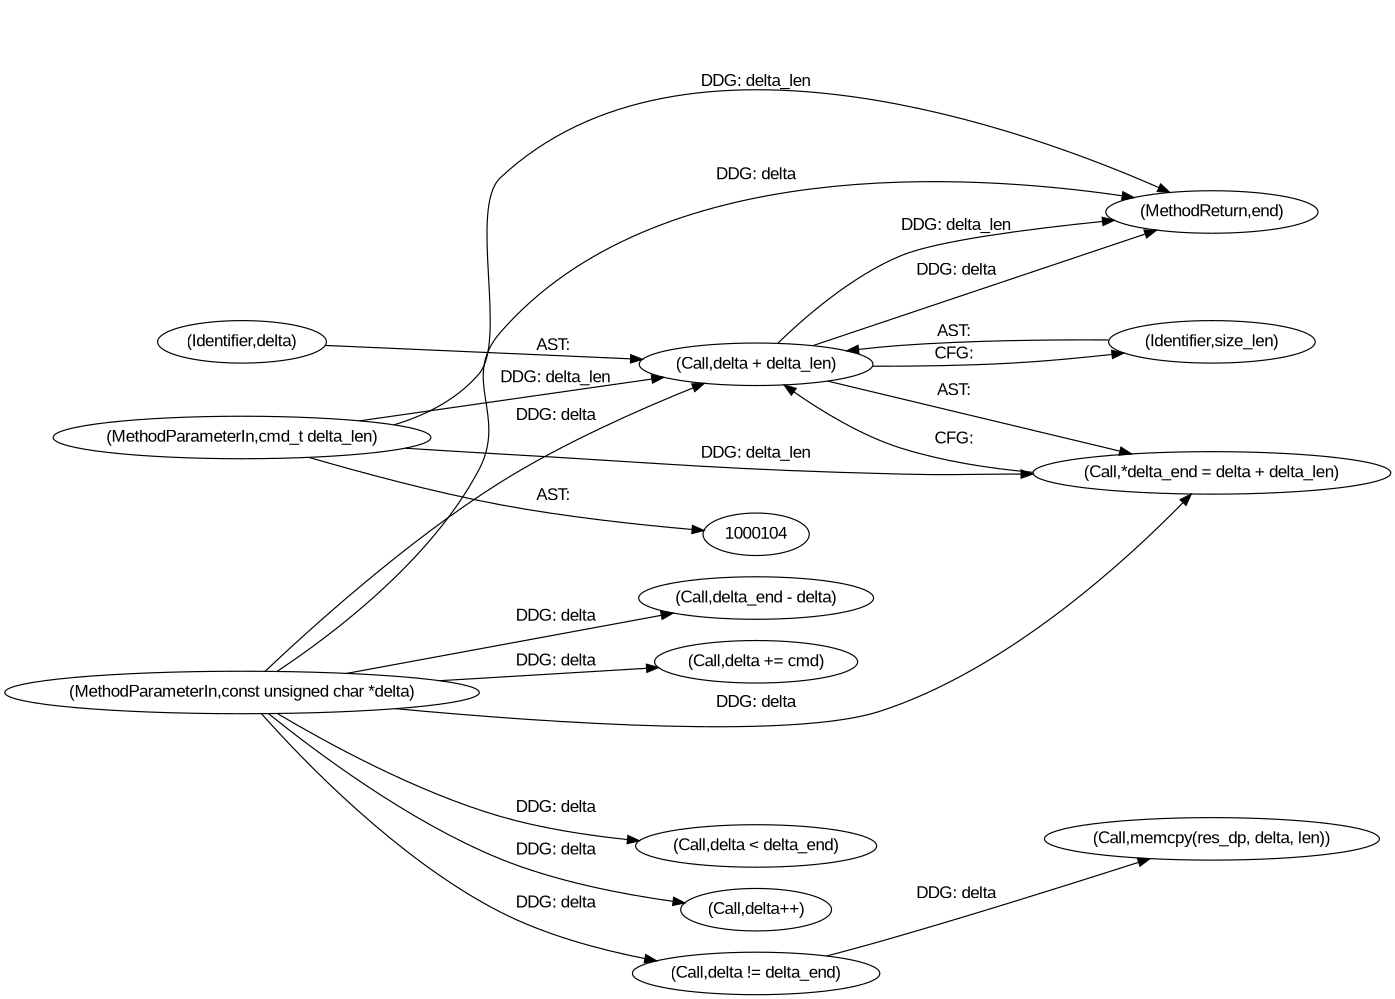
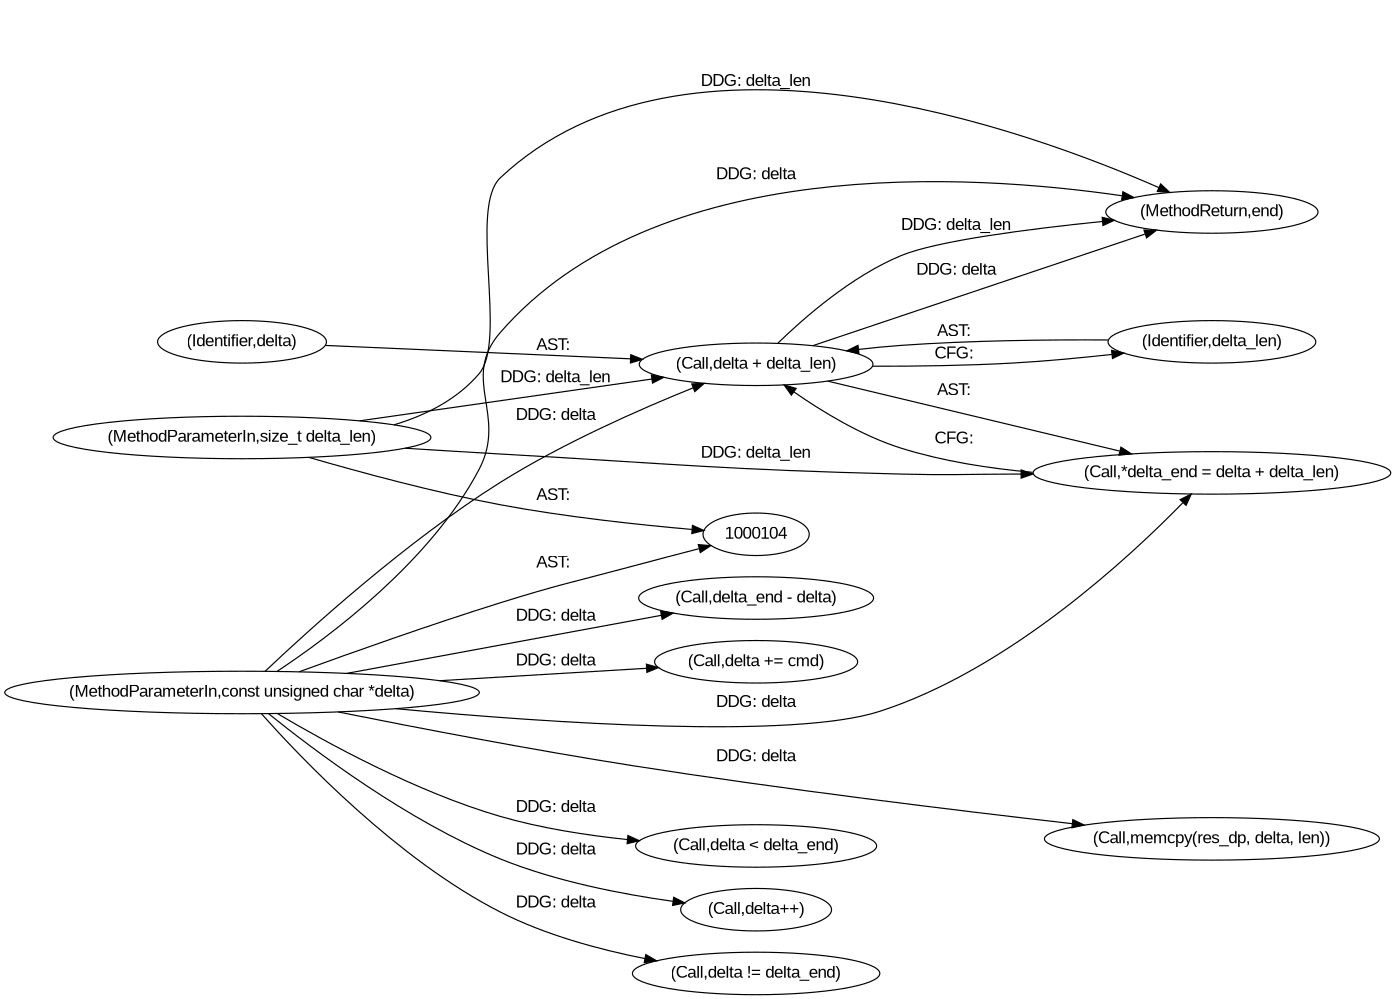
(1212, 342) -> (1212, 342)
(242, 437) -> (242, 437)
none -> (497, 604)
(983, 911) -> (704, 776)
